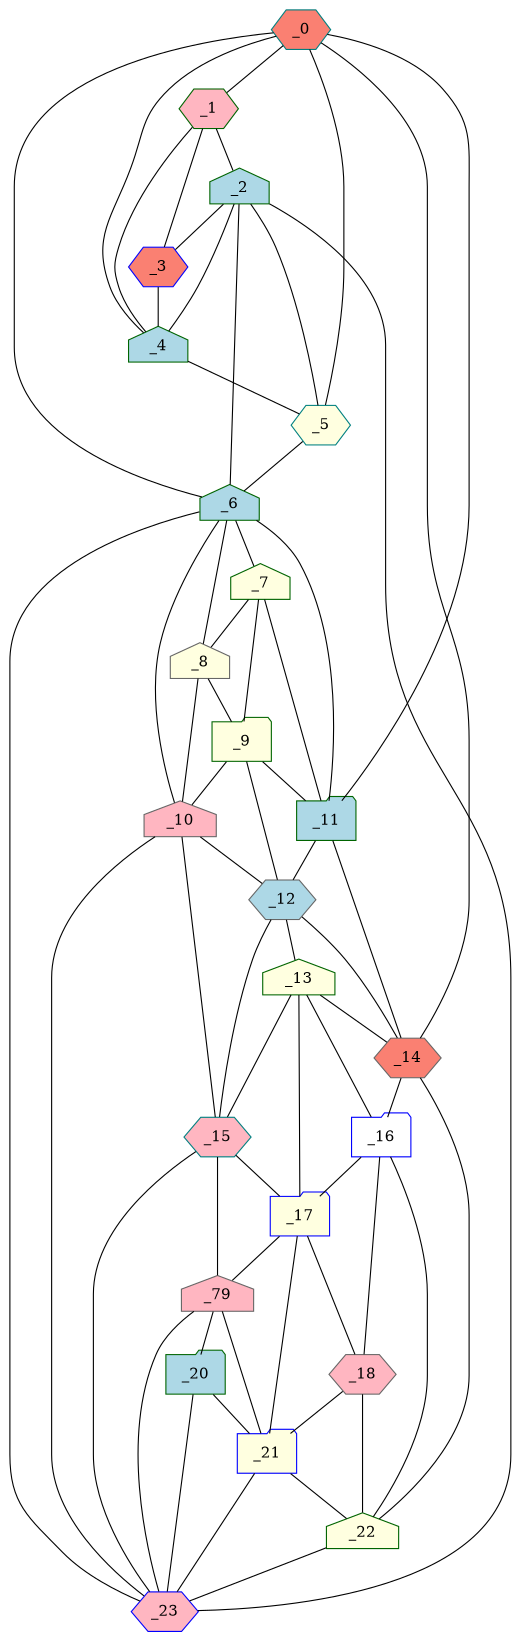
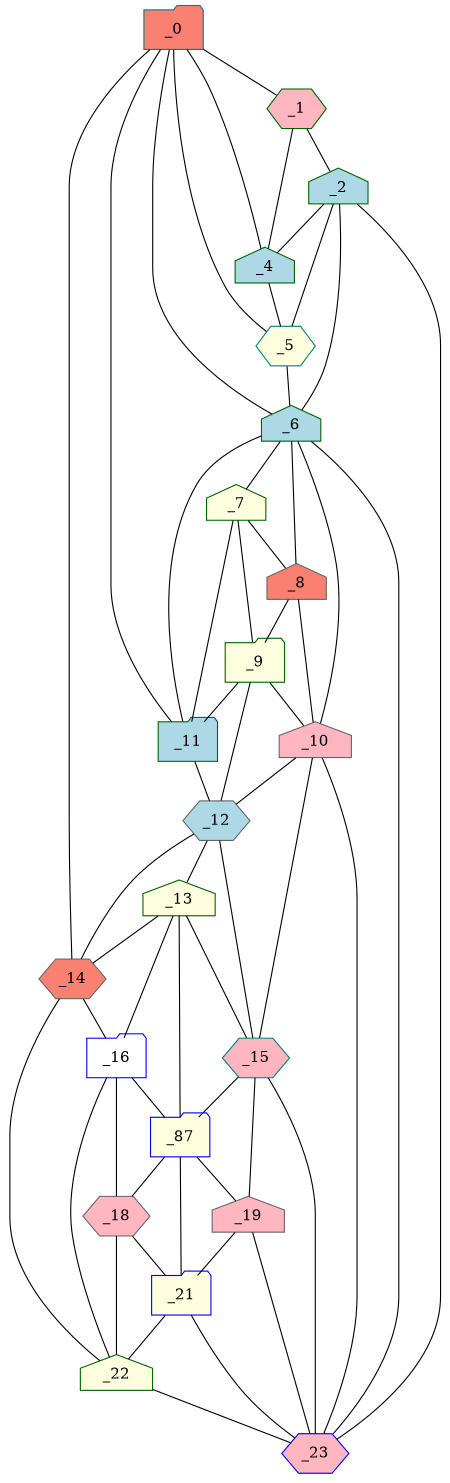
(301, 30) -> (174, 30)
(158, 267) -> none
(200, 662) -> (297, 583)
(367, 939) -> none
(300, 1216) -> (180, 1137)
(218, 1295) -> (248, 1216)
(196, 1374) -> none
